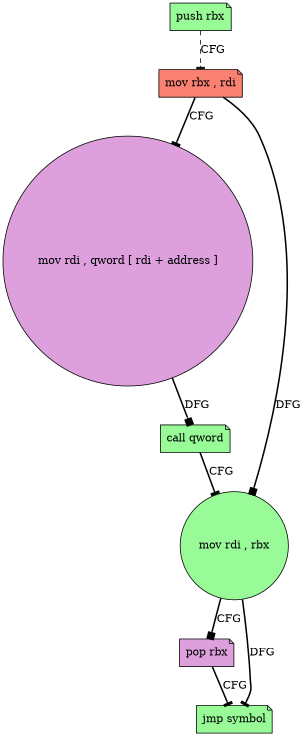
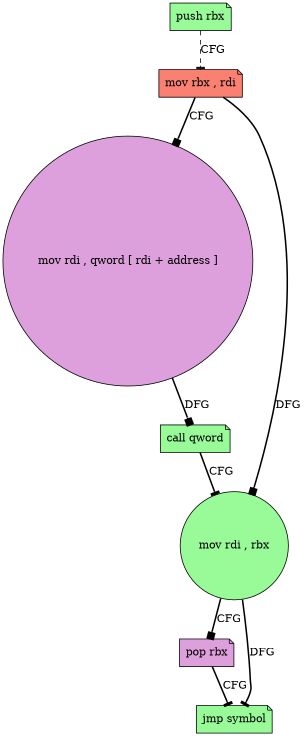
(186, 120) -> (187, 118)
